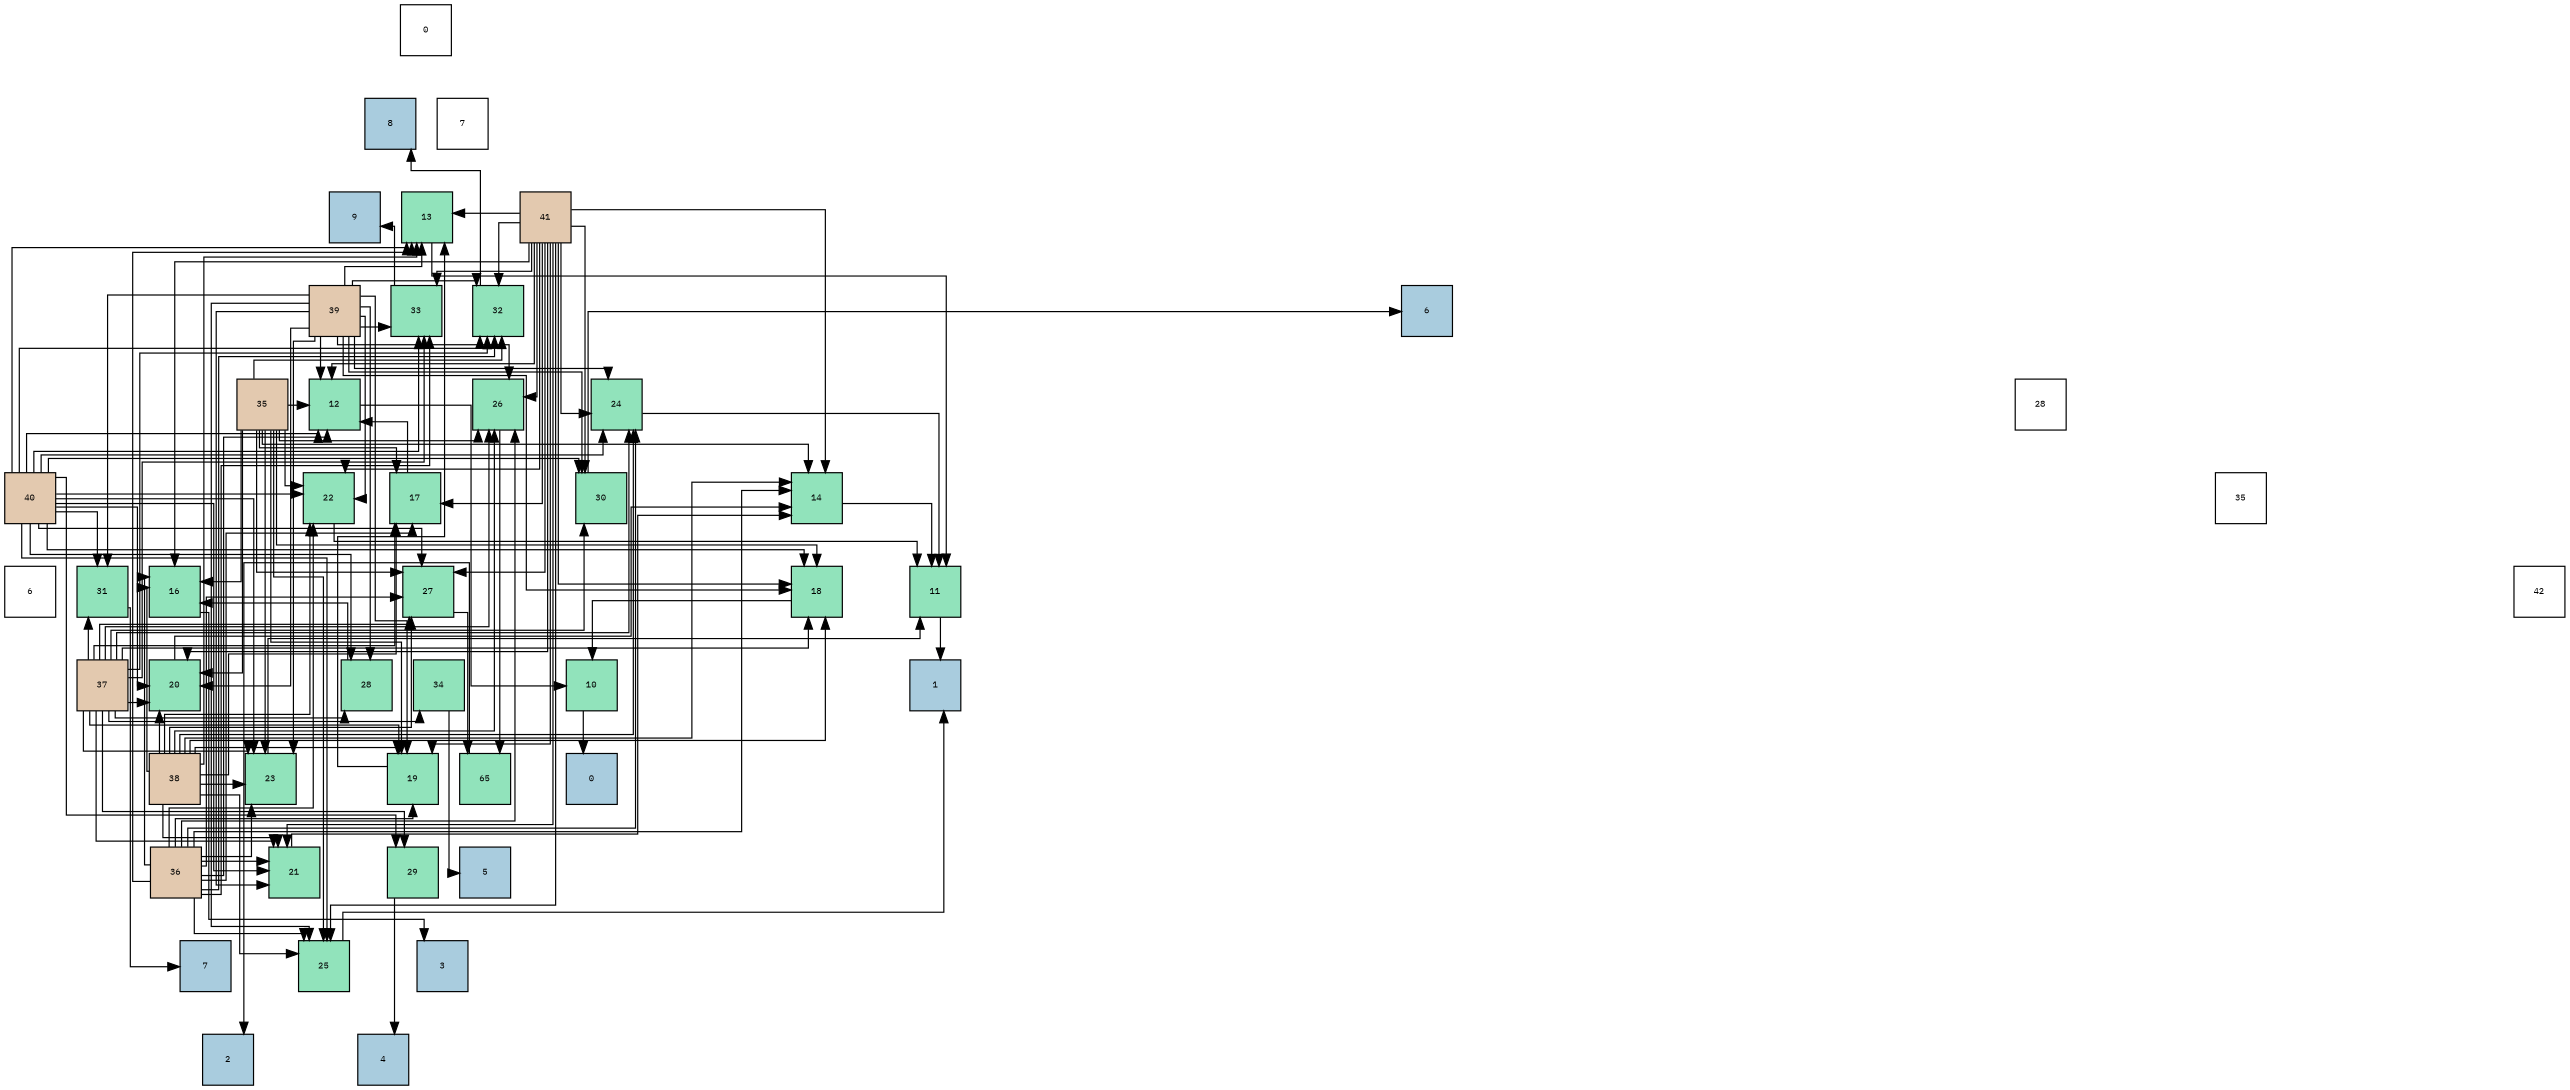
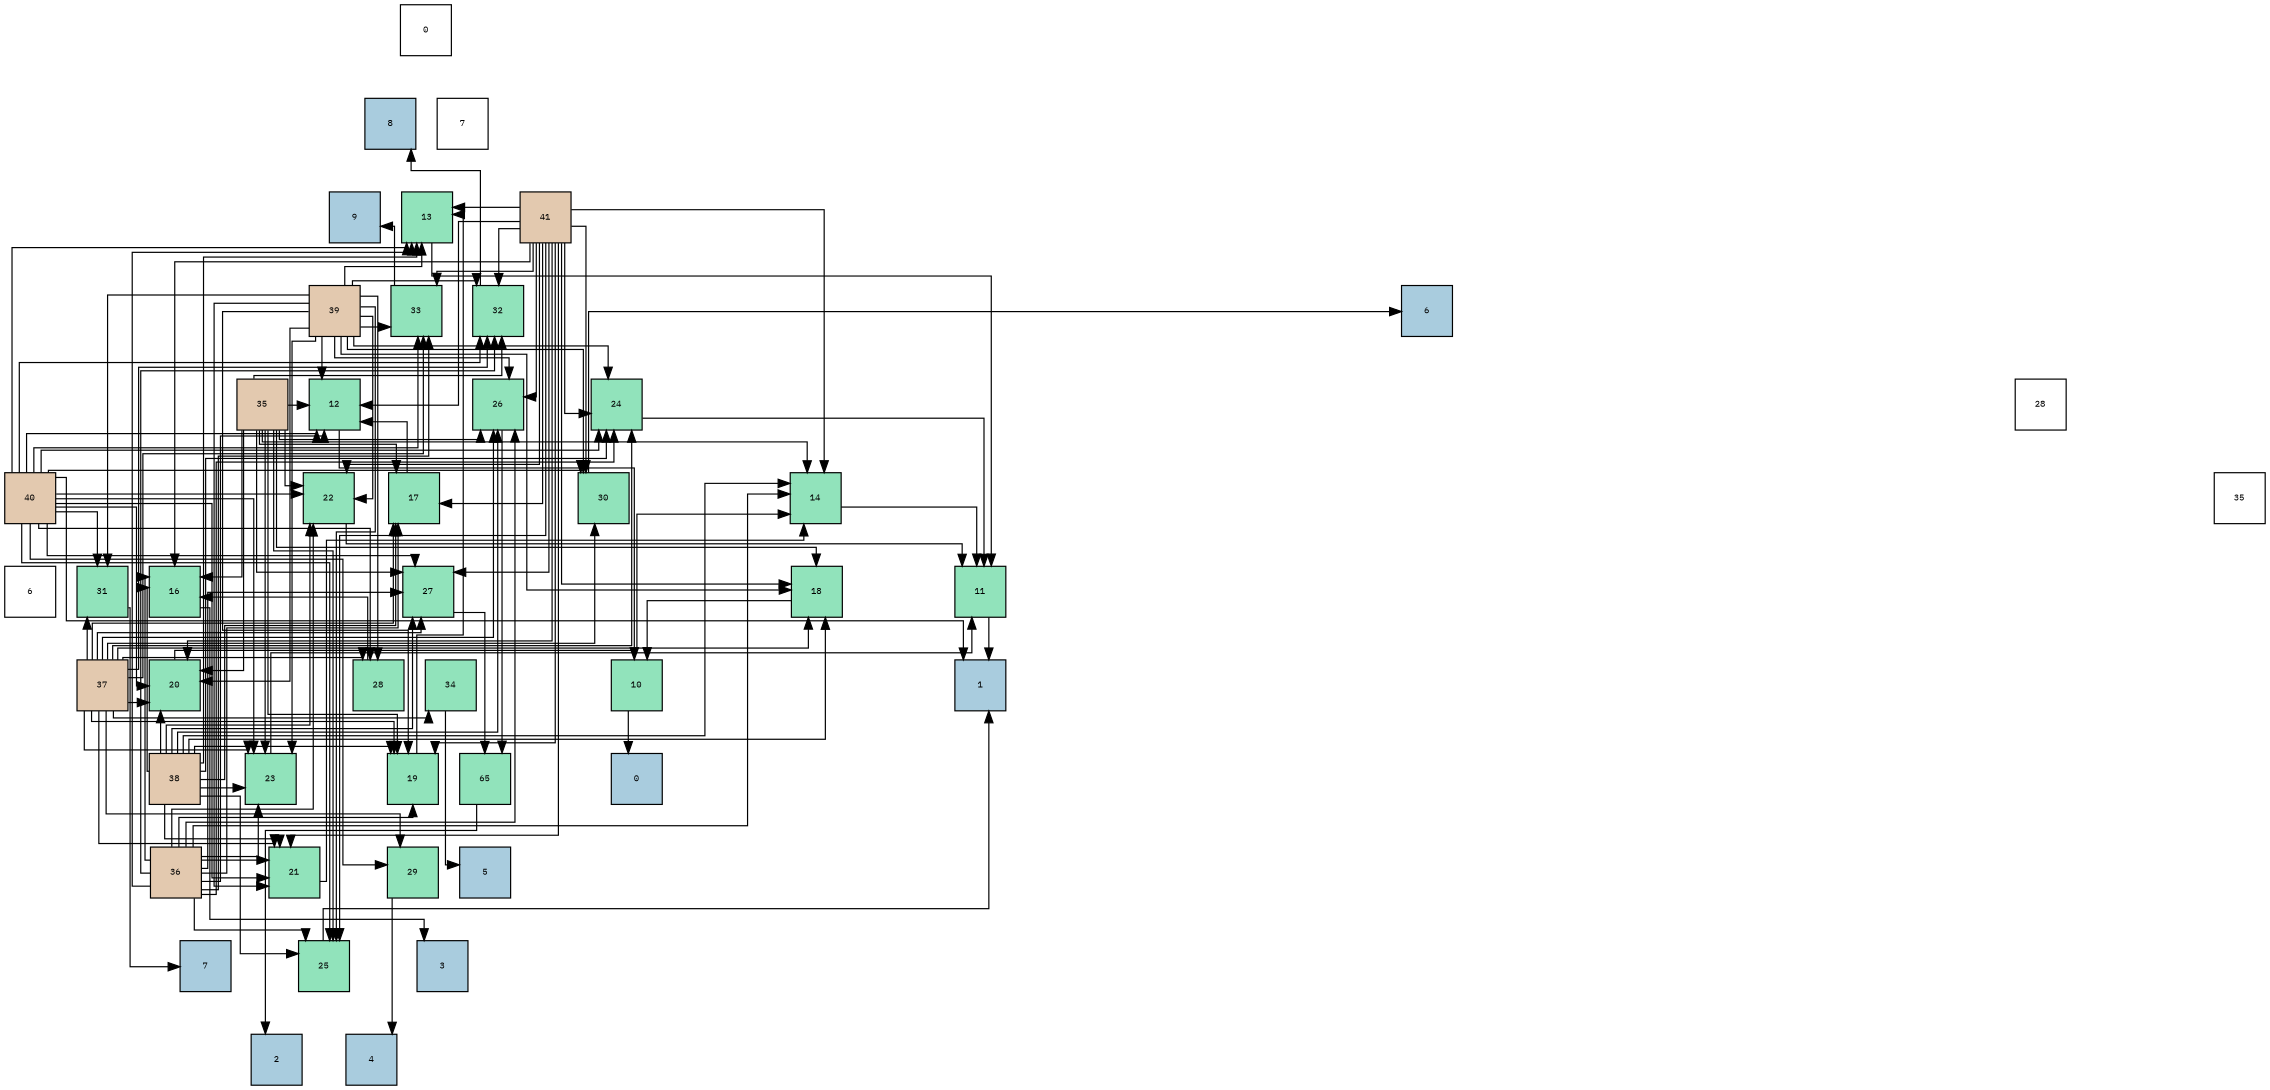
(415, 550) -> (451, 621)
(2539, 592) -> none
